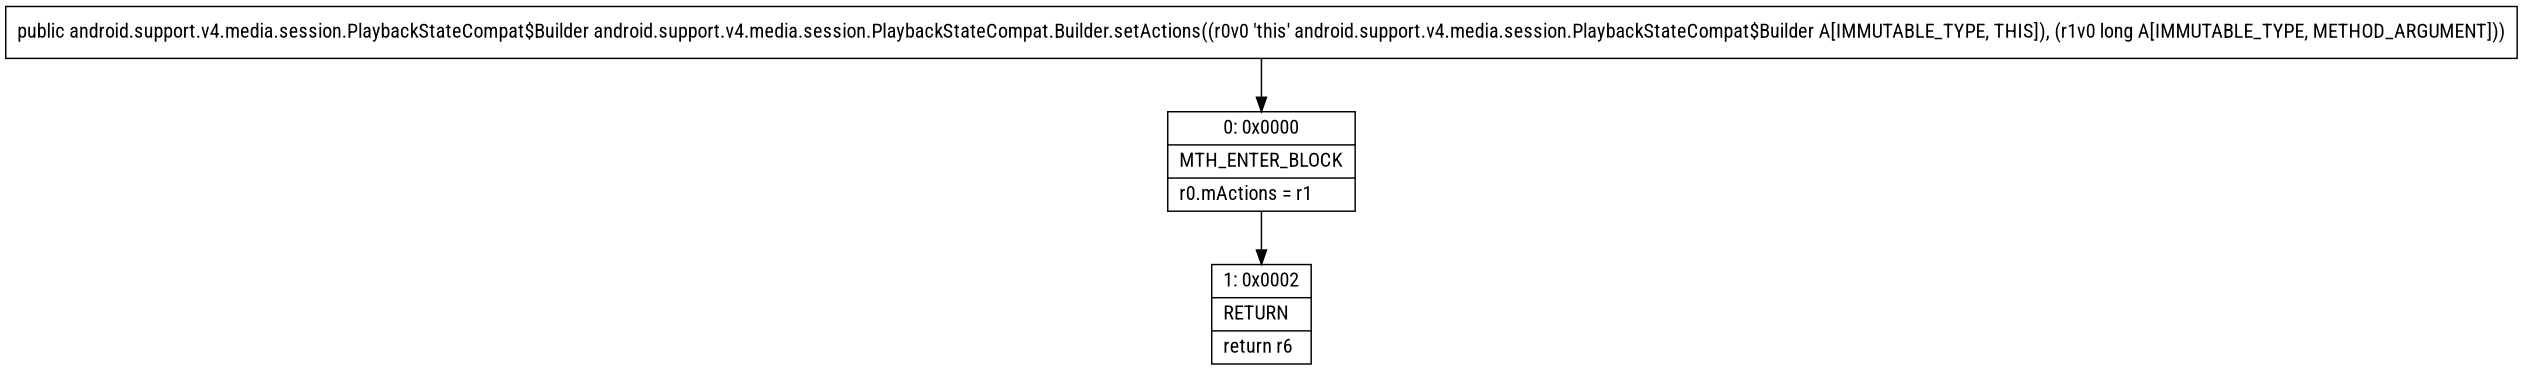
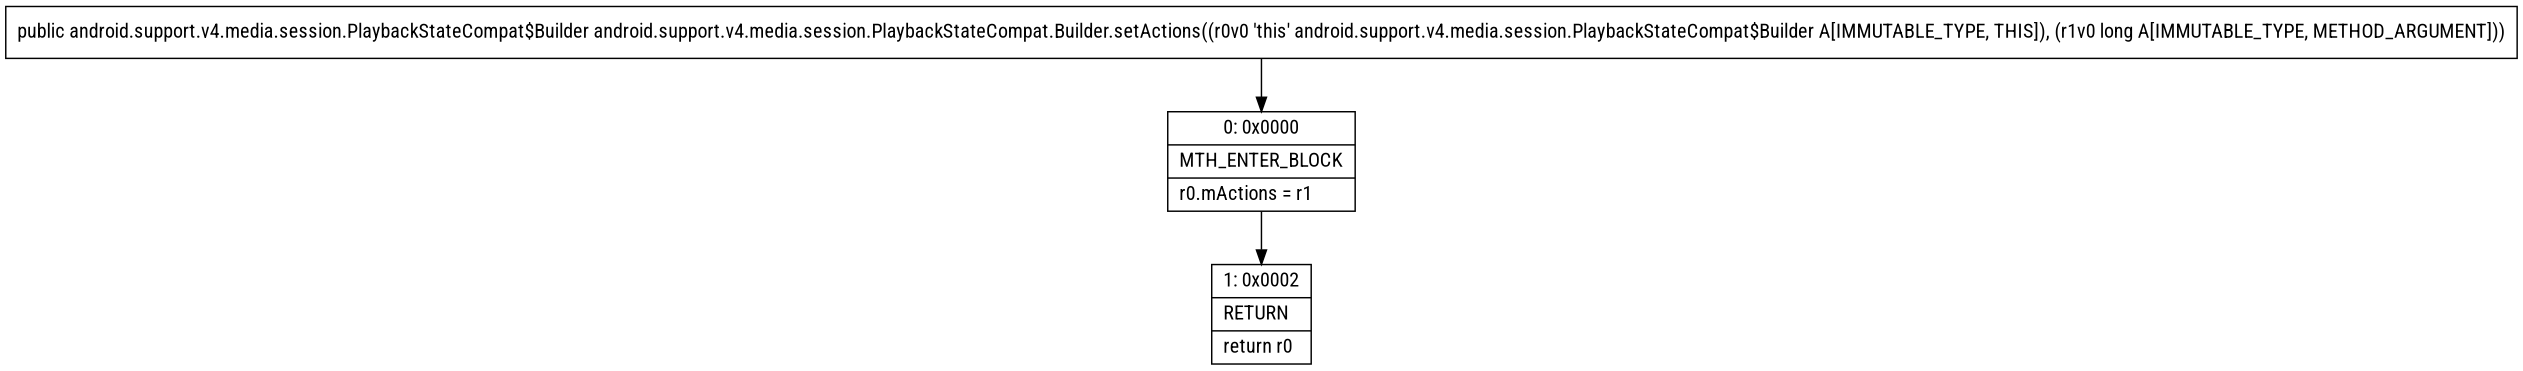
(1259, 347) -> (1259, 347)
